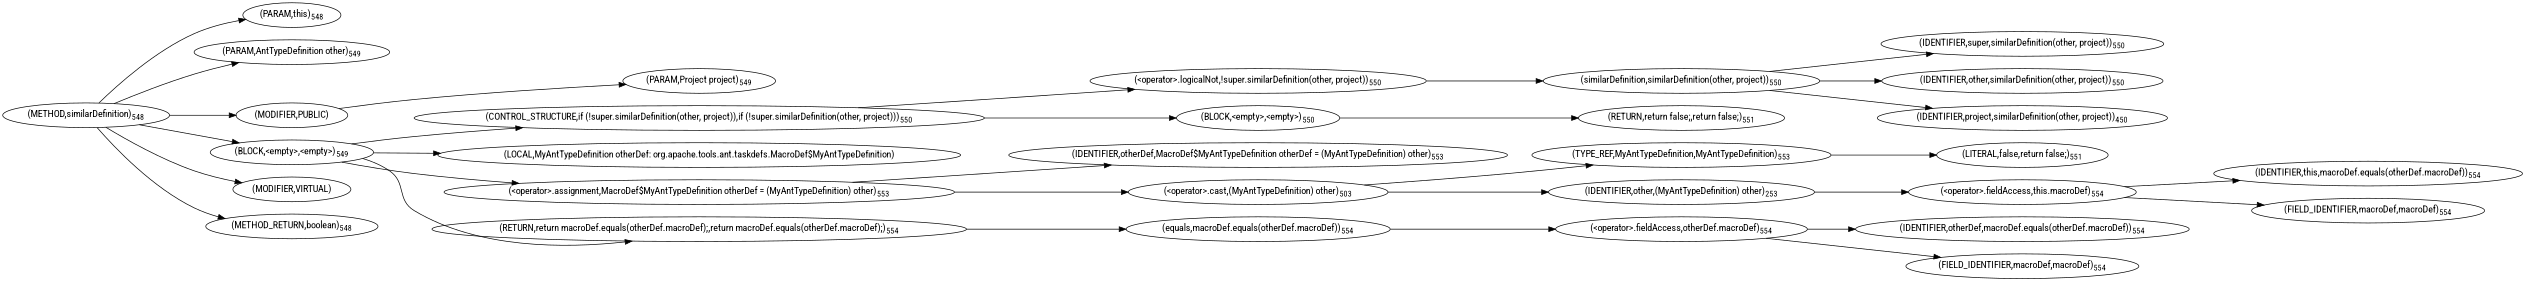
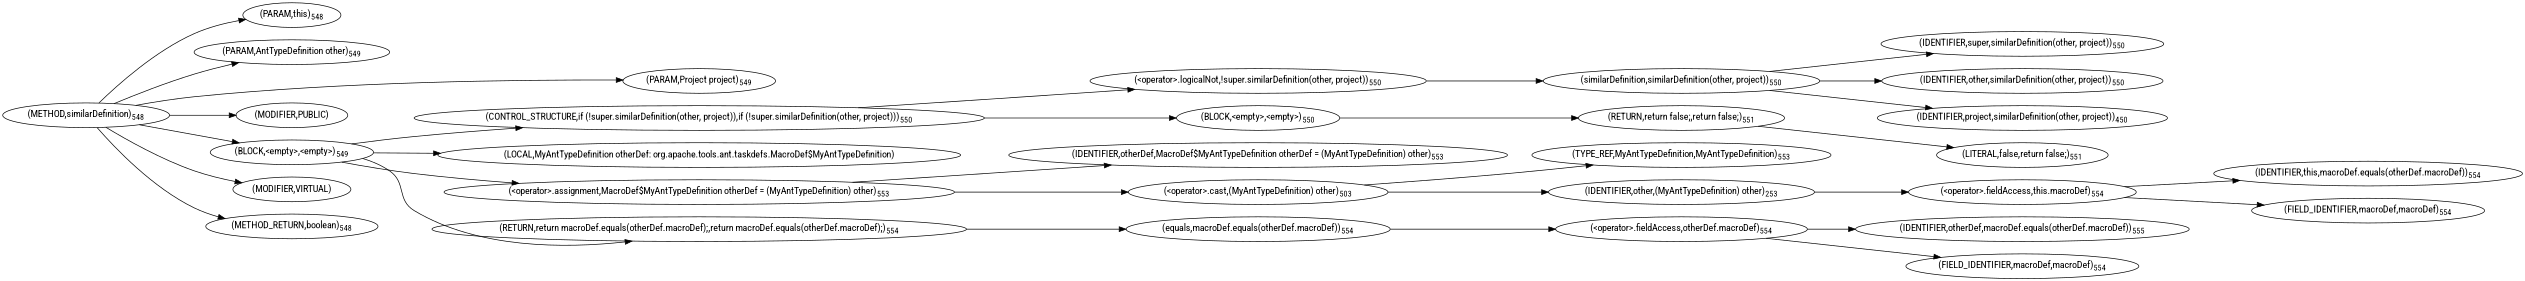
(479, 94) -> (375, 84)
(1880, 155) -> (1852, 137)
(2139, 228) -> (2139, 228)
